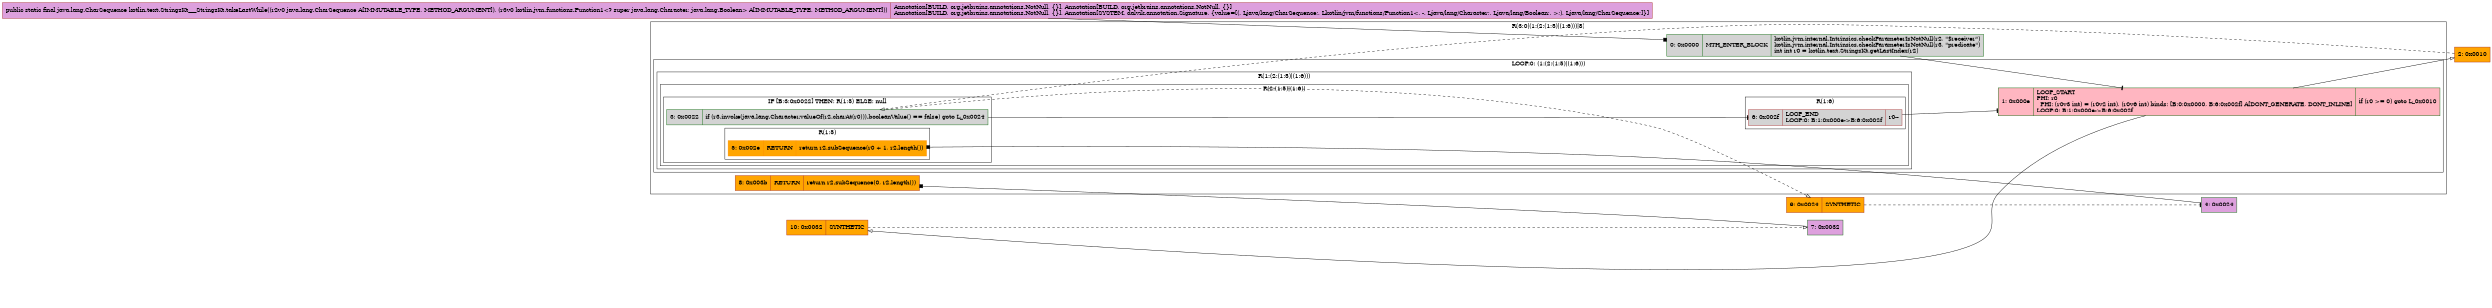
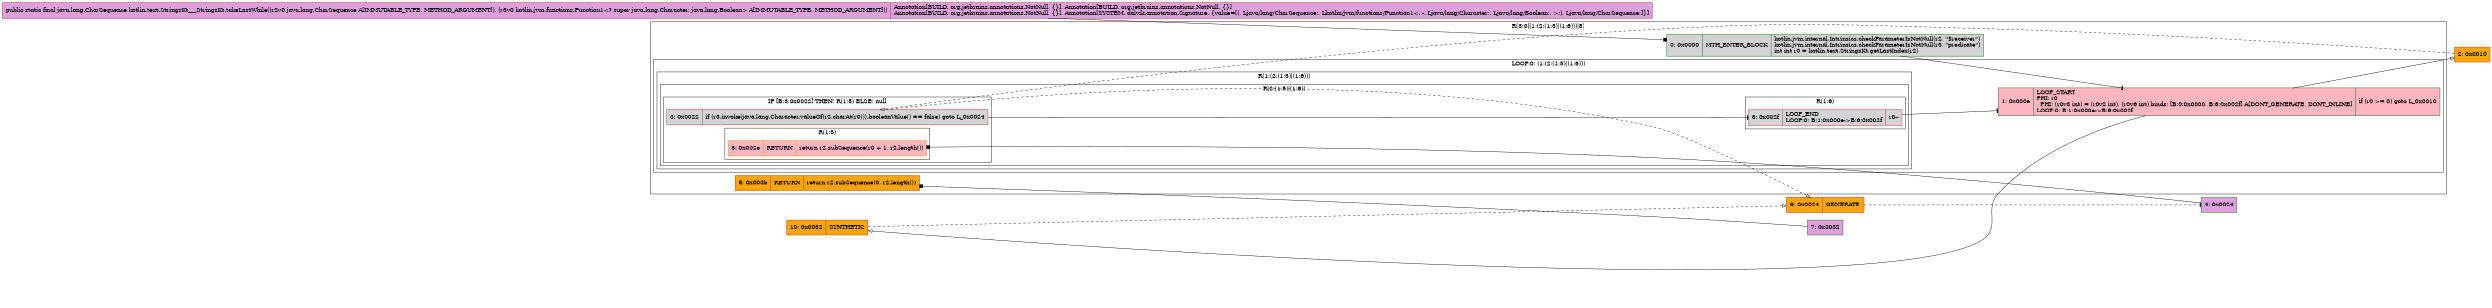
(827, 117) -> (827, 117)
(827, 148) -> (827, 148)
(1843, 205) -> (1843, 205)
(1336, 228) -> (1325, 216)
